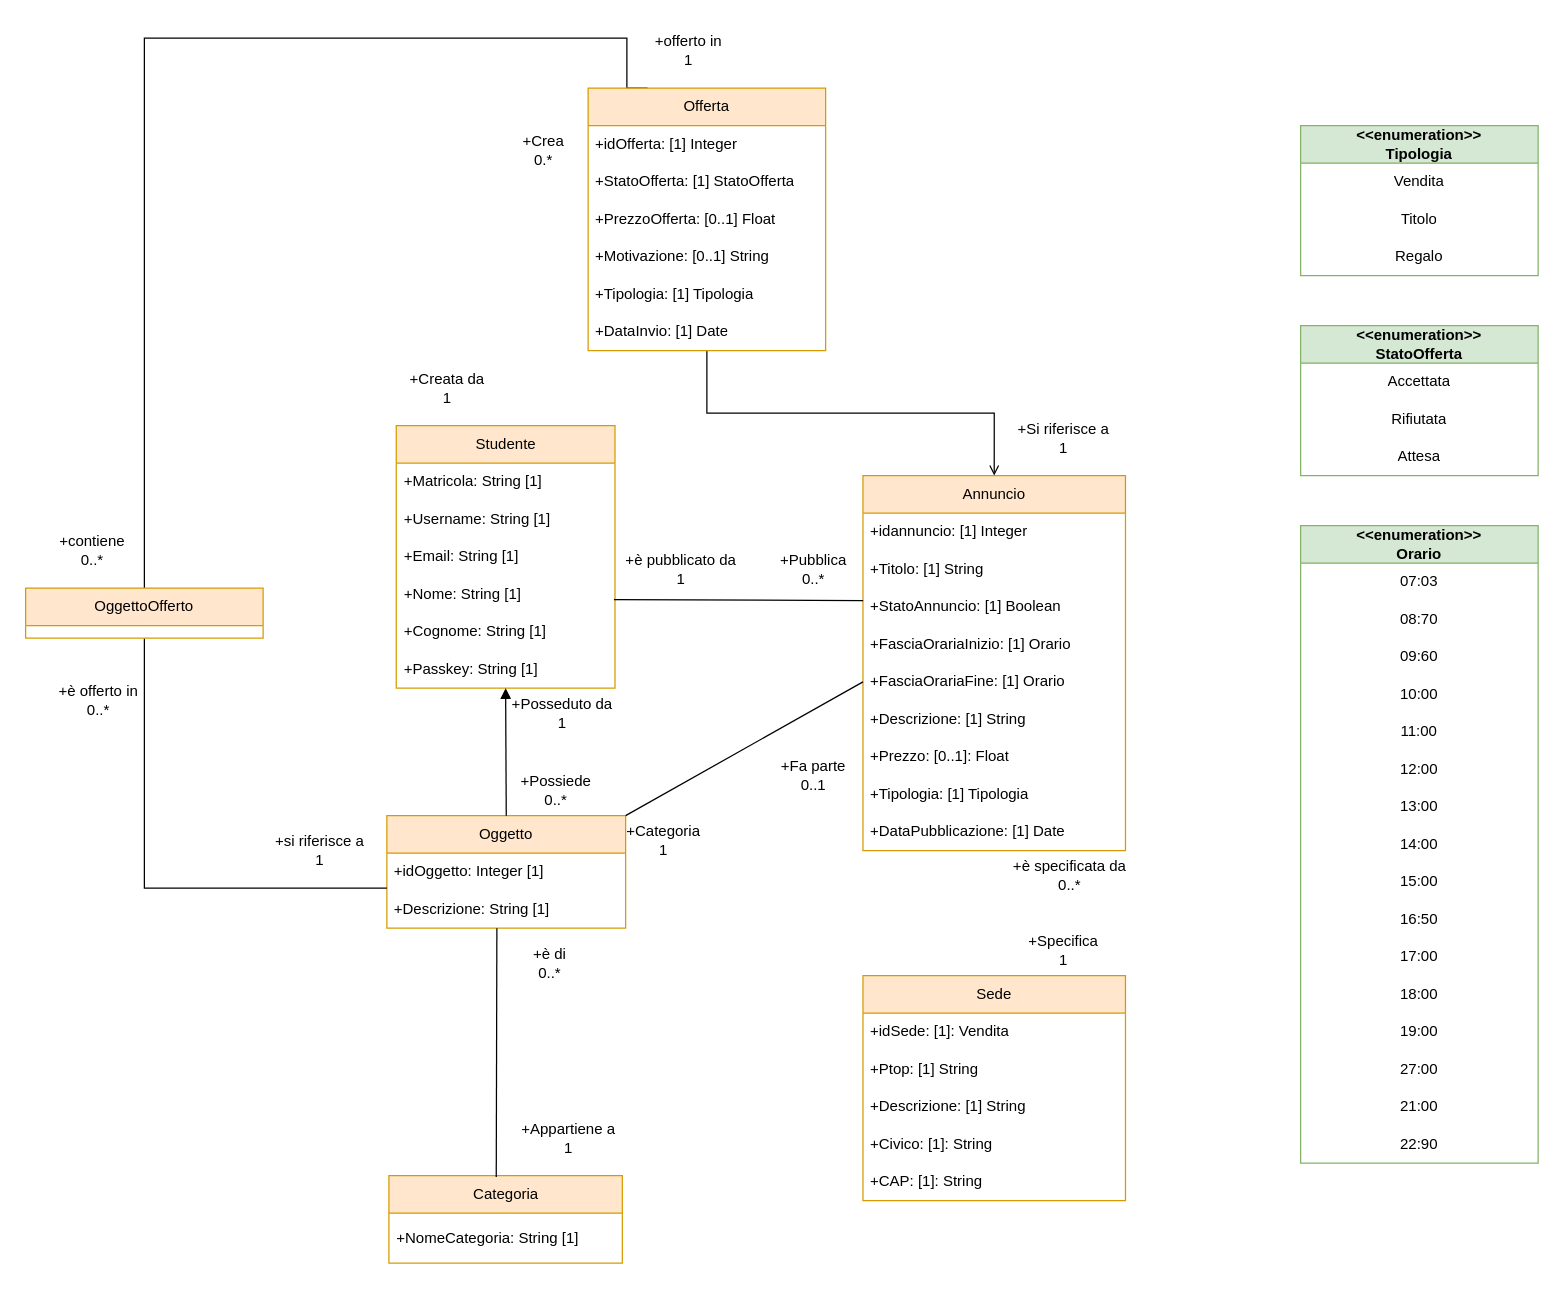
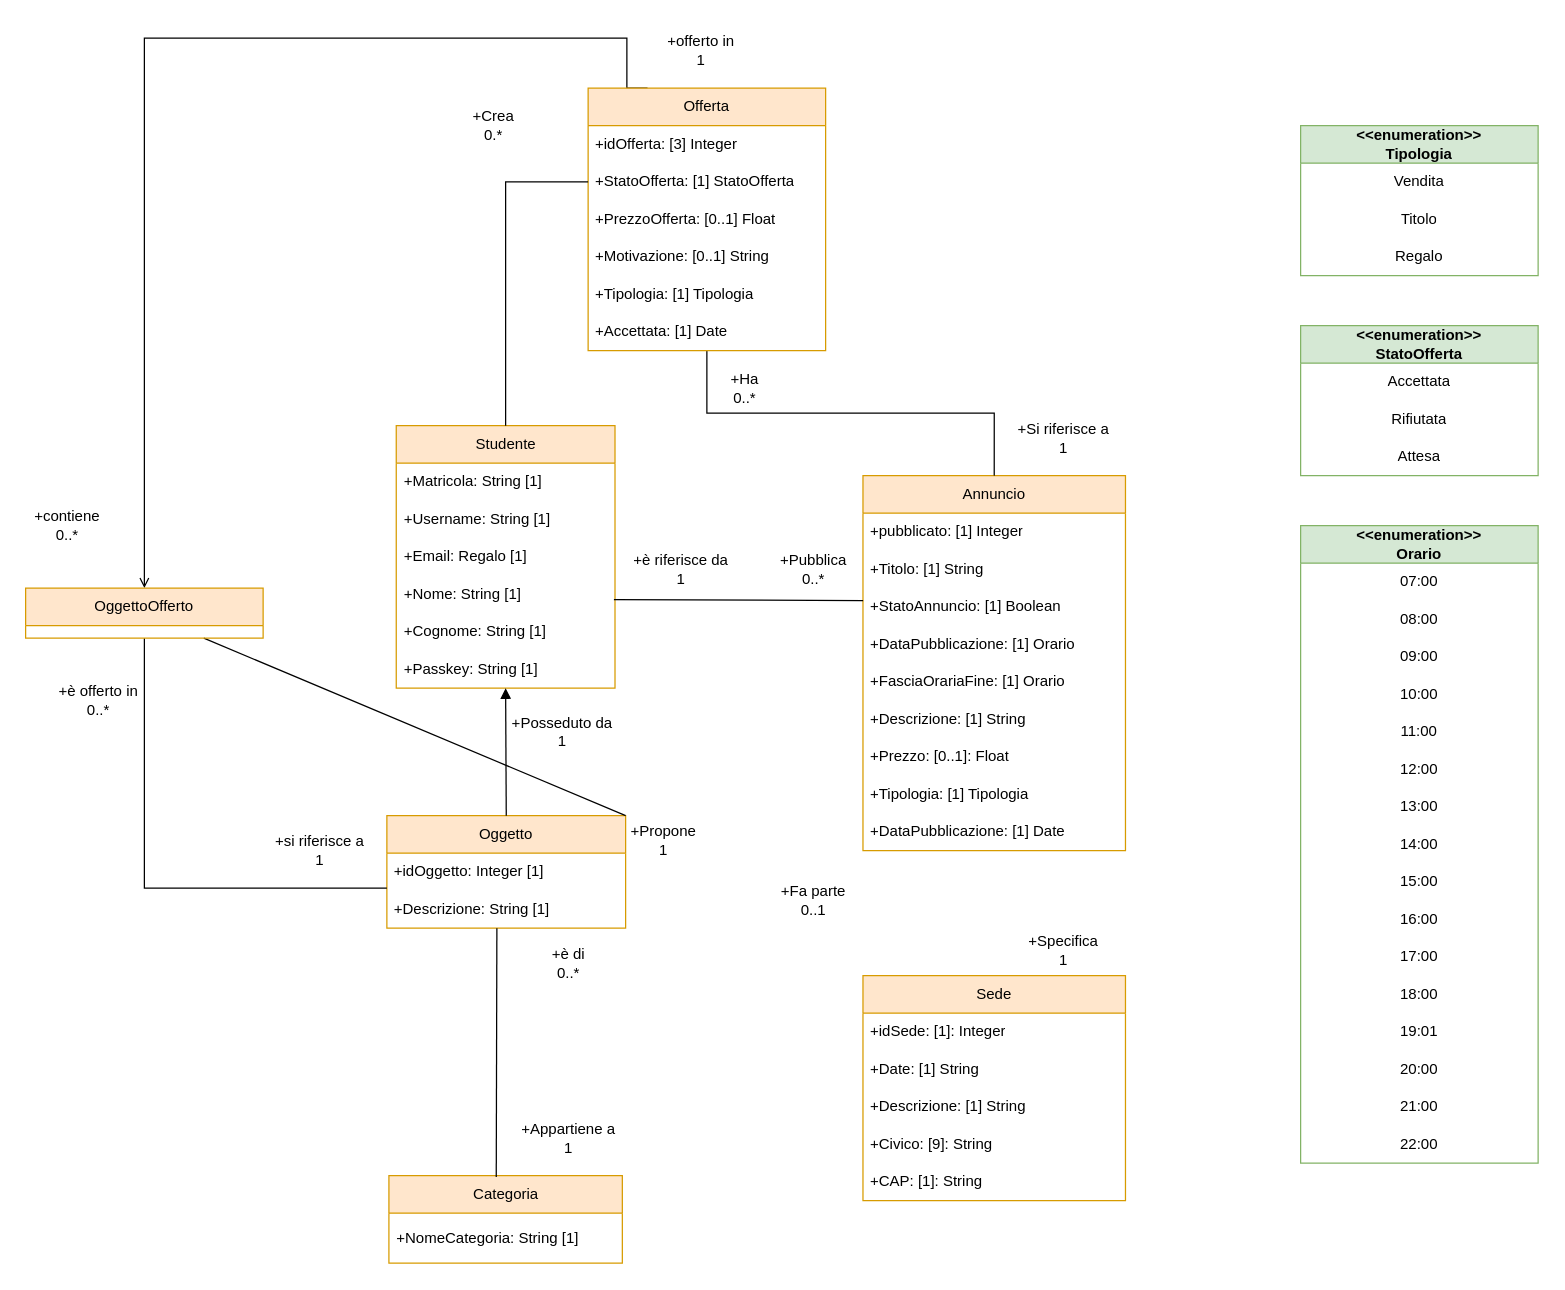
(688, 51) -> (700, 51)
(684, 144) -> (684, 144)
(543, 151) -> (493, 126)
none -> (506, 263)
(672, 332) -> (674, 332)
(446, 388) -> none
none -> (744, 388)
(994, 469) -> (994, 470)
(962, 532) -> (962, 532)
(92, 551) -> (67, 526)
(468, 557) -> (468, 557)
(681, 569) -> (681, 569)
(1419, 582) -> (1419, 582)
(144, 583) -> (144, 582)
(1419, 619) -> (1419, 619)
(985, 644) -> (983, 644)
(1419, 657) -> (1419, 657)
(562, 713) -> (562, 732)
(743, 750) -> (418, 728)
(813, 776) -> (813, 901)
(556, 791) -> none
(664, 841) -> (664, 841)
(1069, 876) -> none
(1419, 919) -> (1419, 919)
(549, 963) -> (568, 963)
(947, 1032) -> (949, 1032)
(1419, 1032) -> (1419, 1032)
(934, 1069) -> (934, 1069)
(1419, 1069) -> (1419, 1069)
(941, 1144) -> (941, 1144)
(1419, 1144) -> (1419, 1144)
